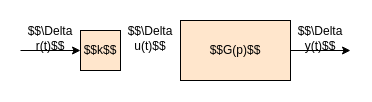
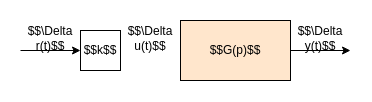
(101, 51) -> (101, 51)
